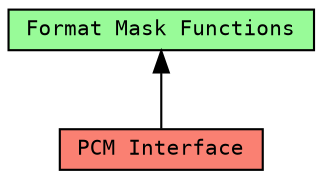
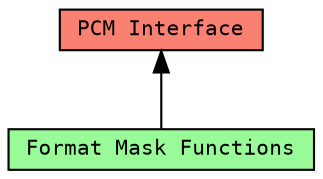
(161, 101) -> (161, 101)
